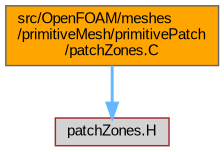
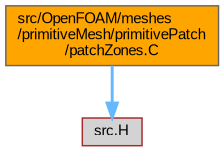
(112, 132) -> (112, 132)
